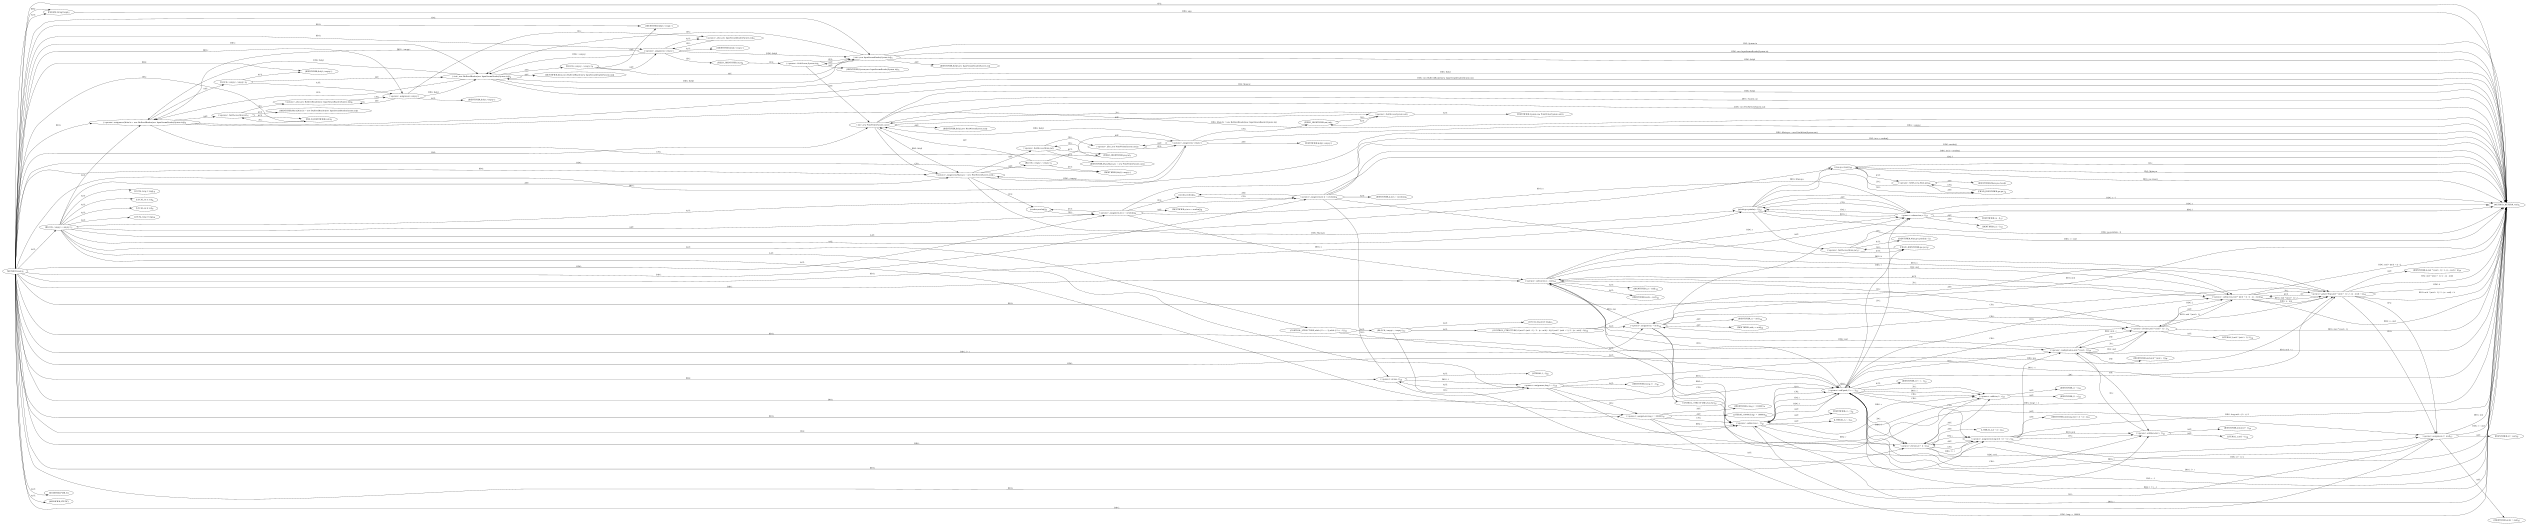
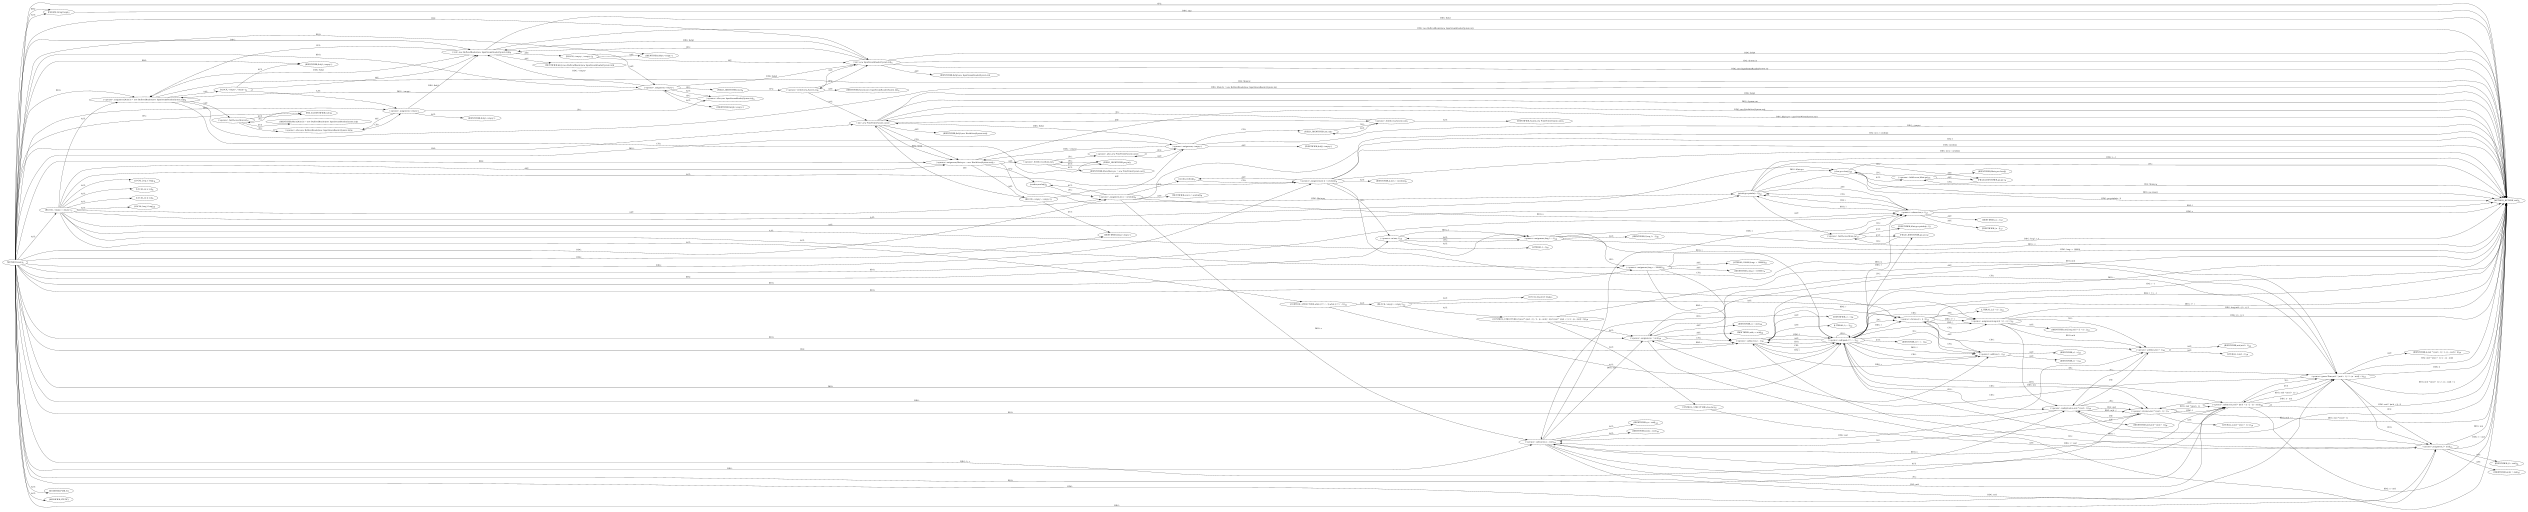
(1954, 443) -> none
